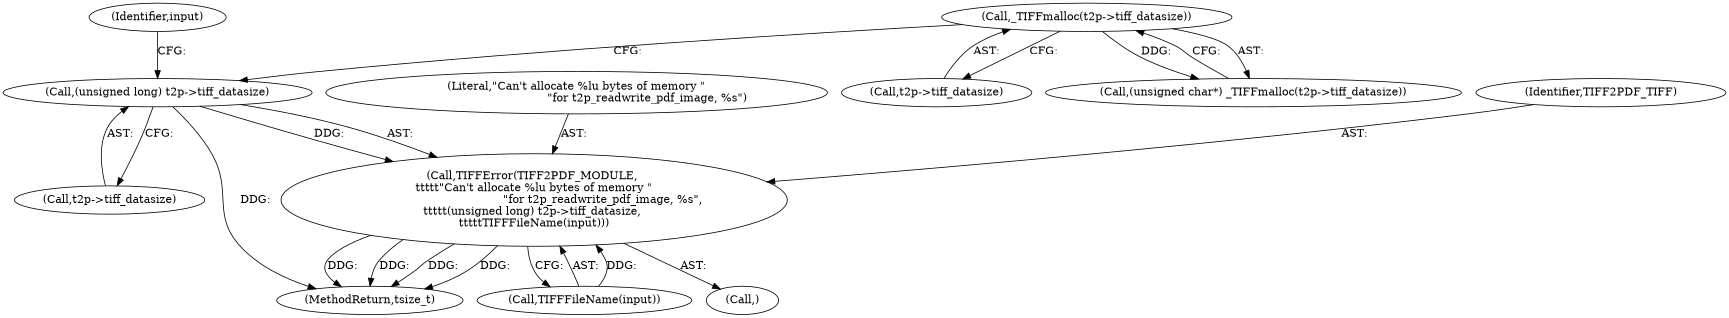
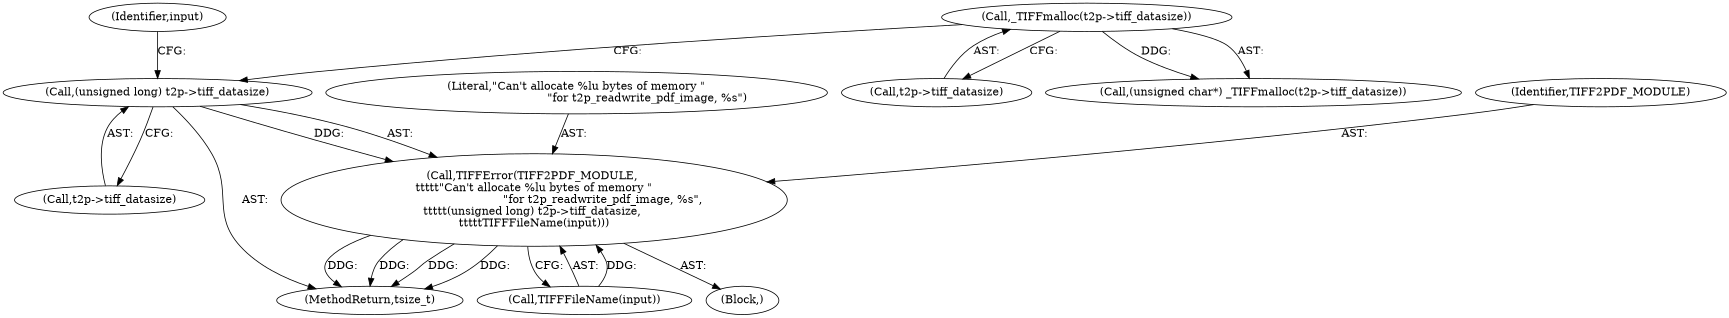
(1187, 54) -> none
(1601, 93) -> (1601, 93)
(257, 200) -> (257, 200)
(742, 300) -> (742, 300)
